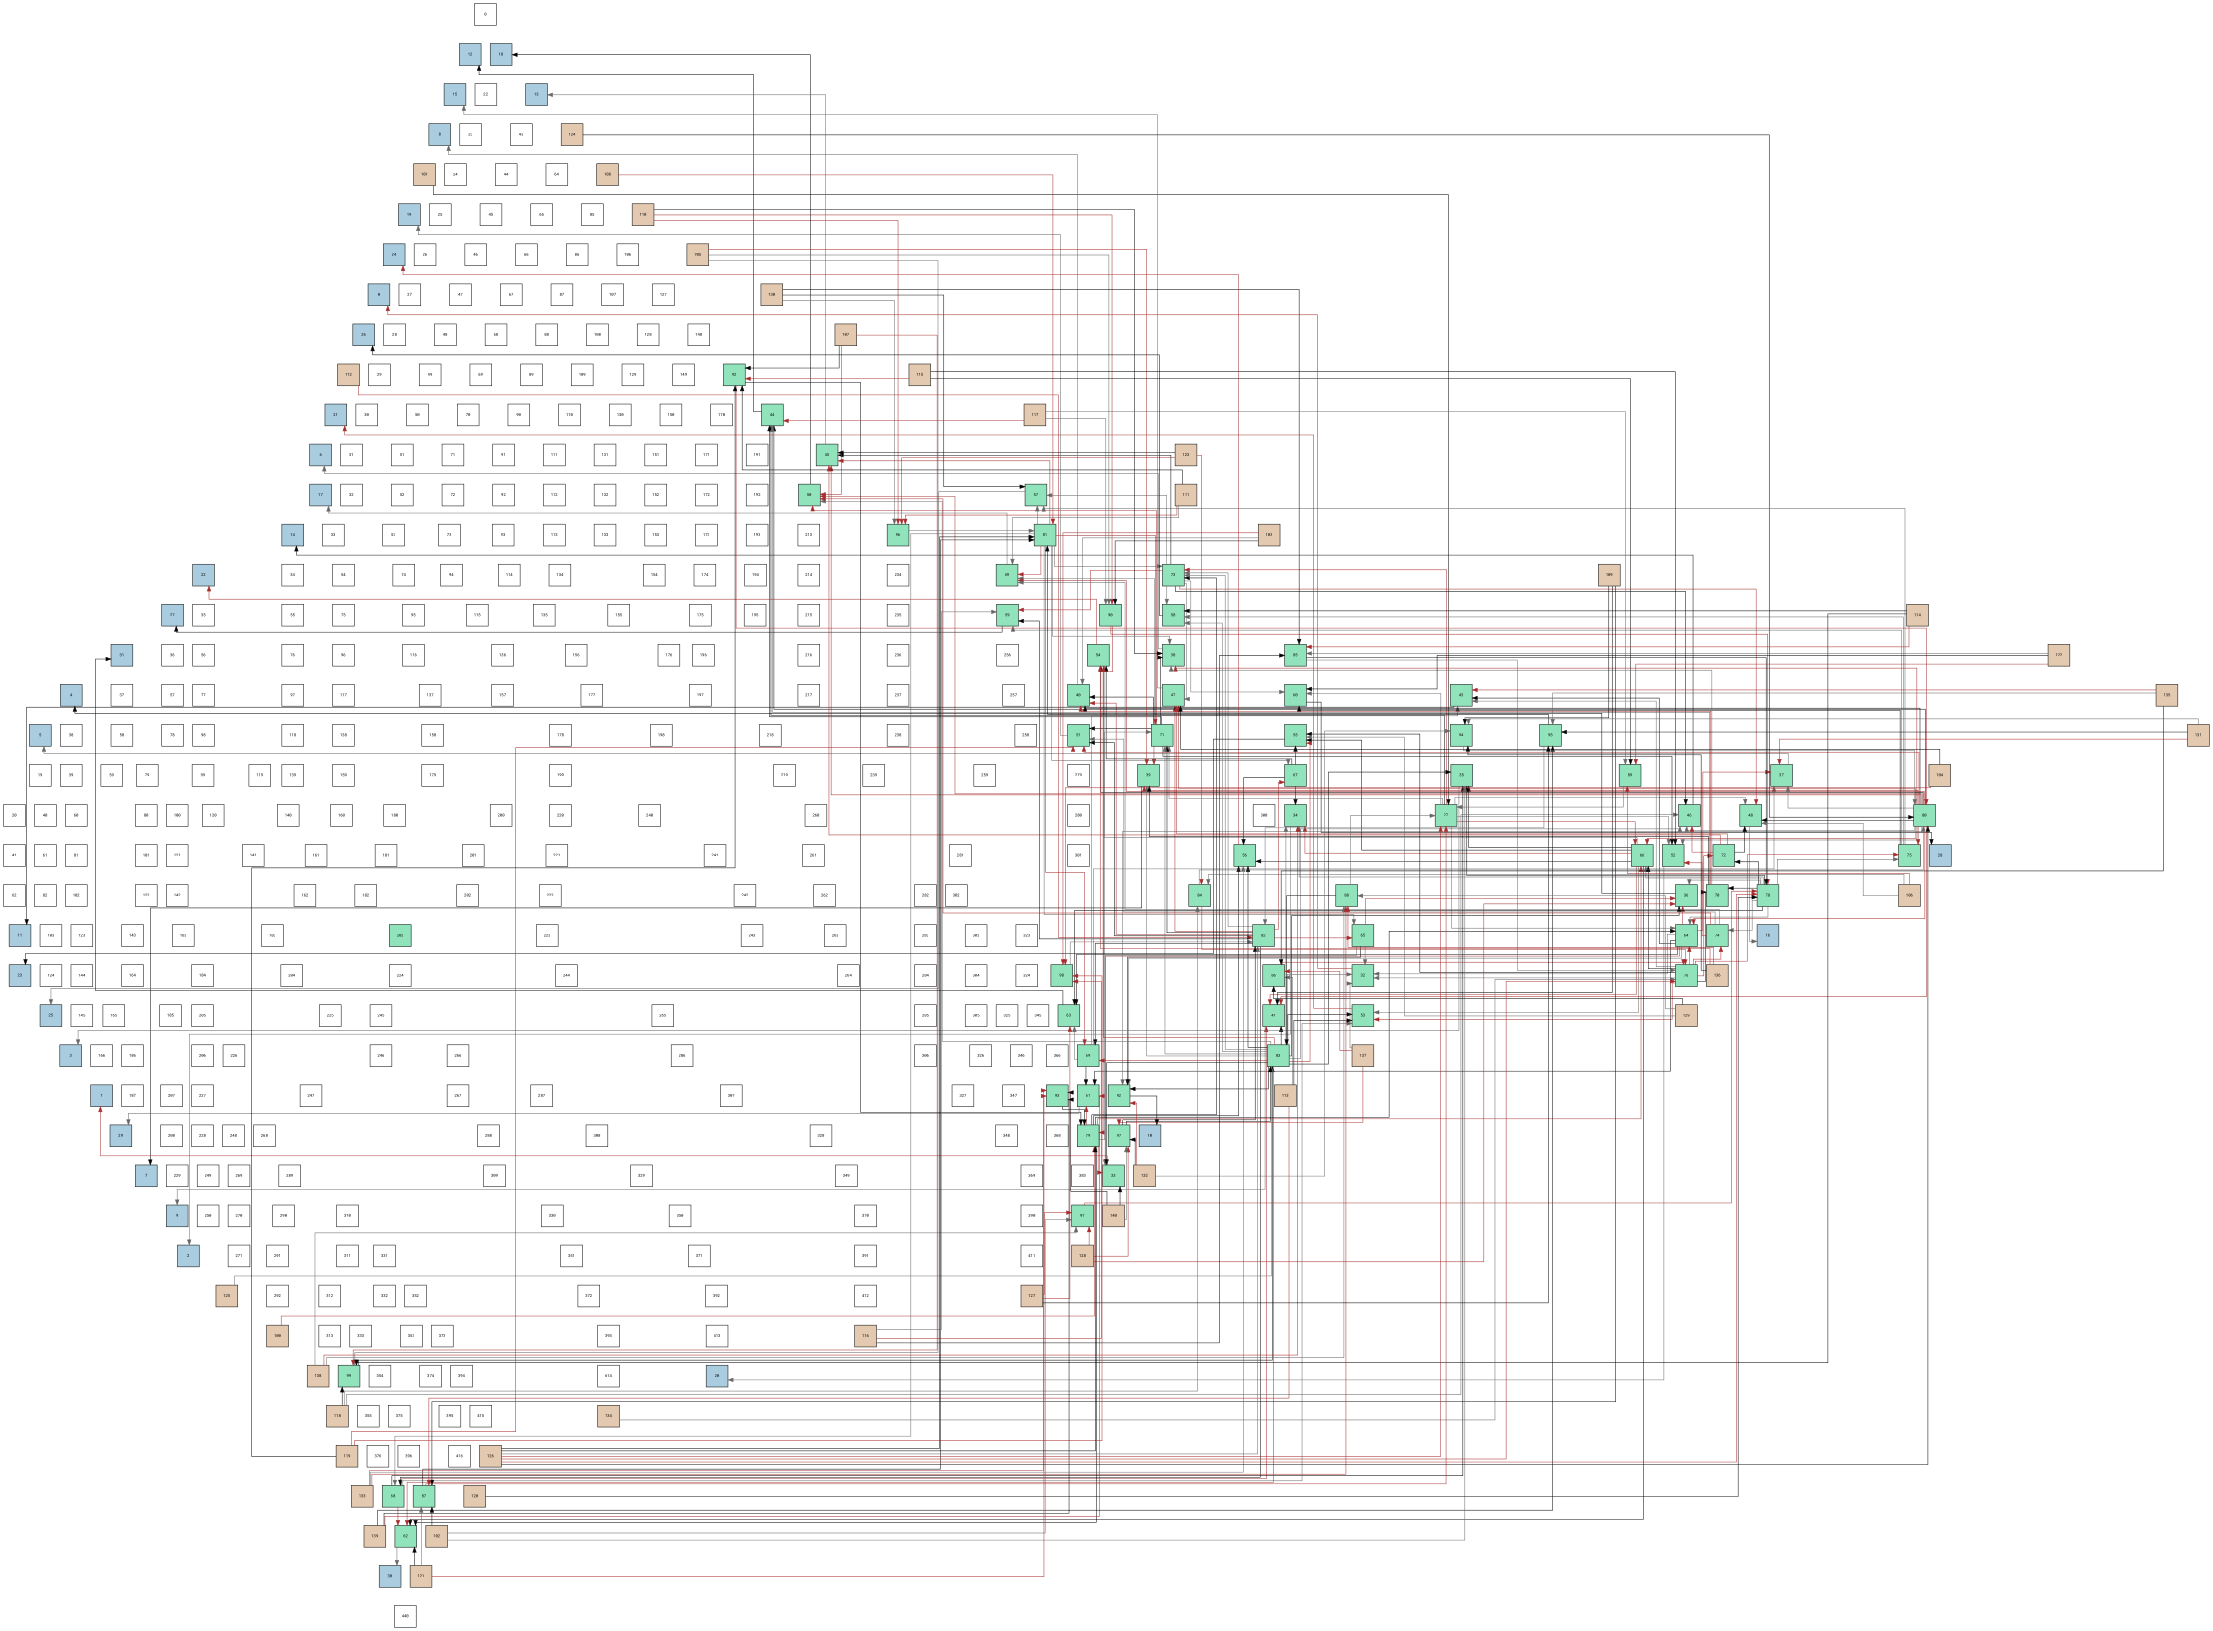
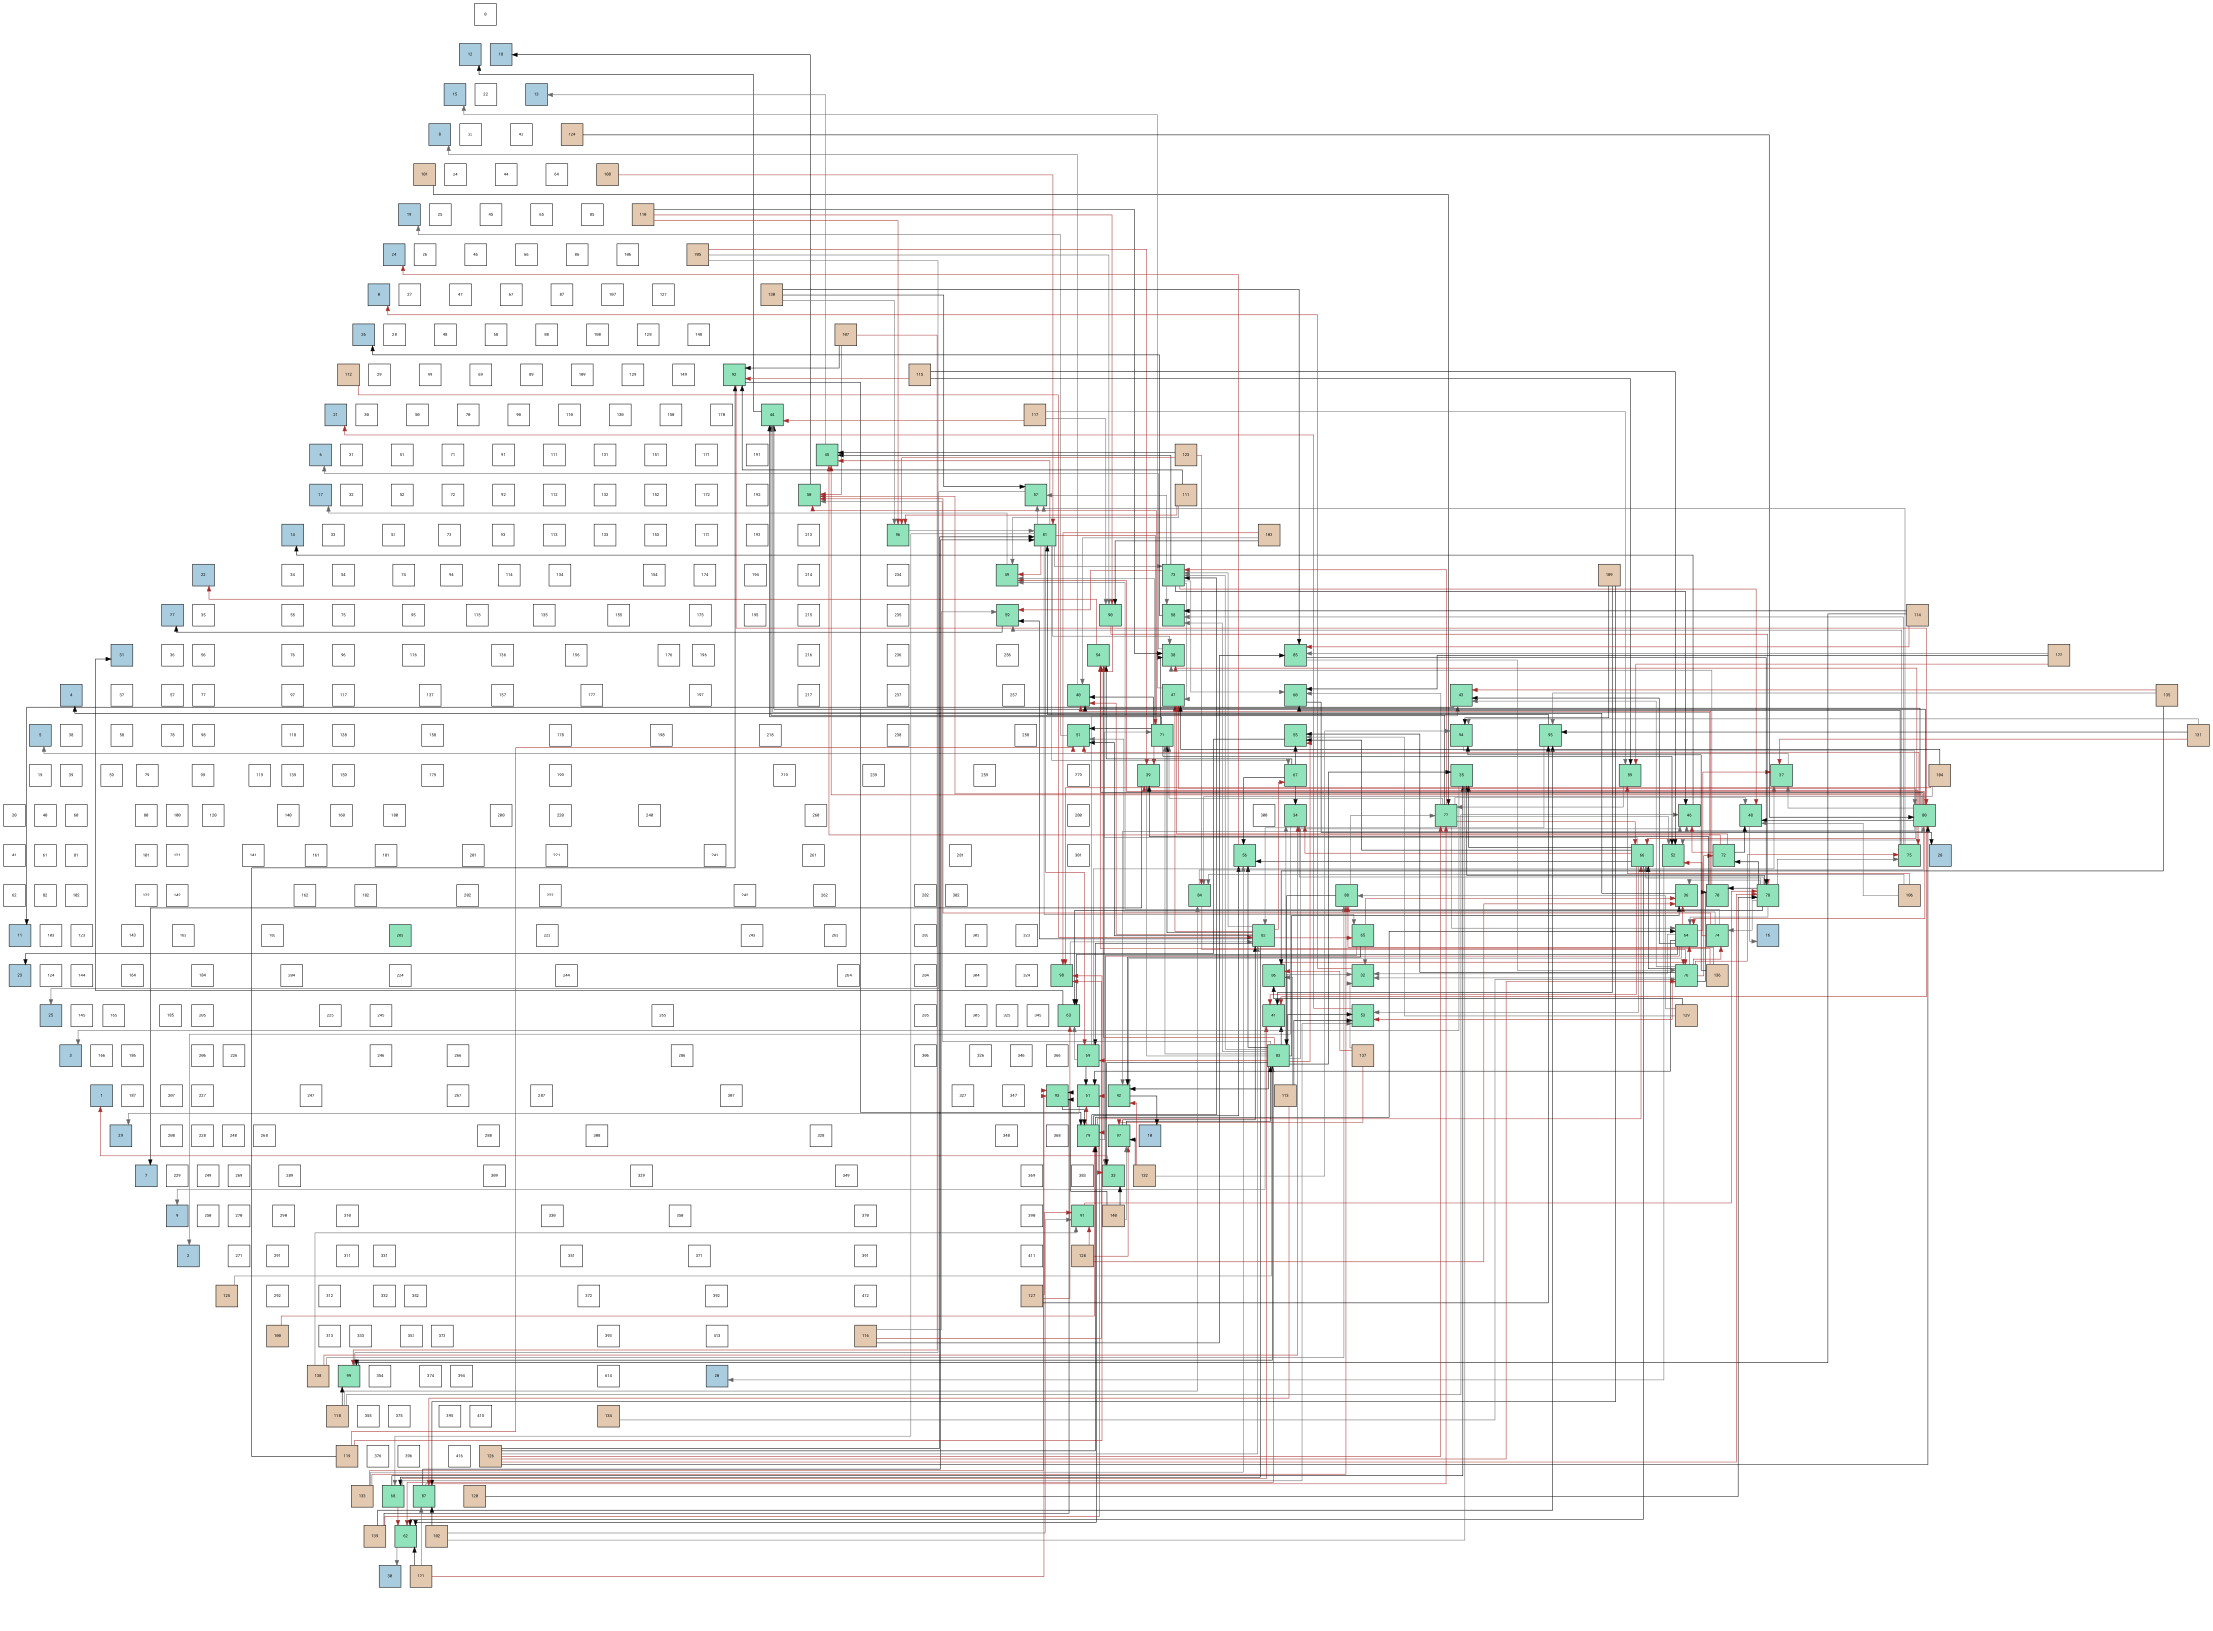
none -> (1531, 796)
(405, 1616) -> none
